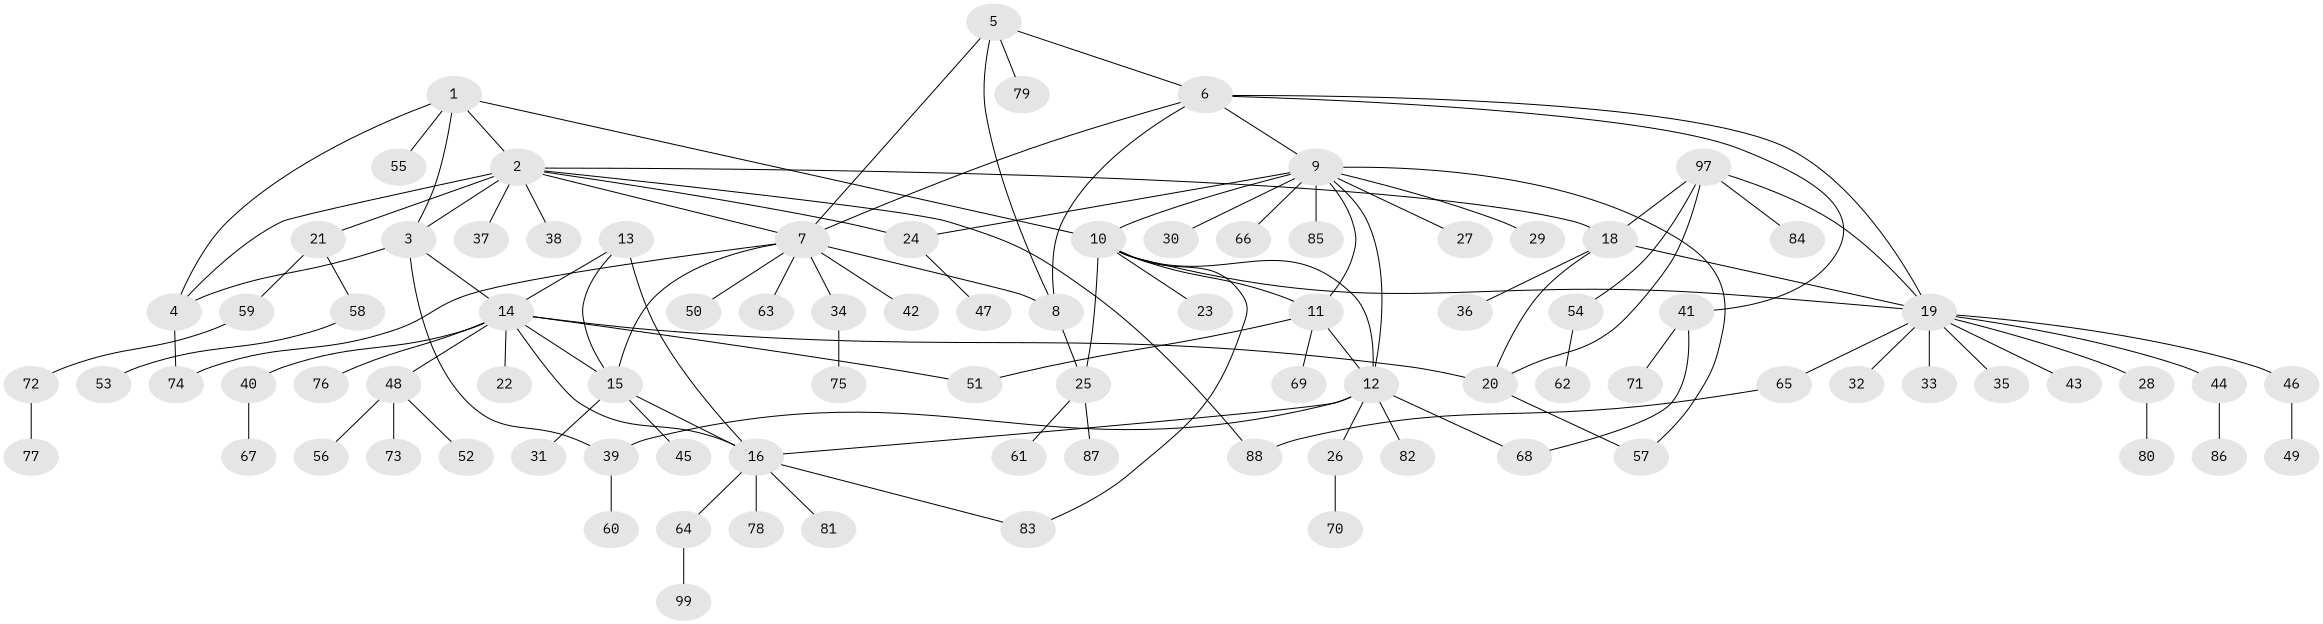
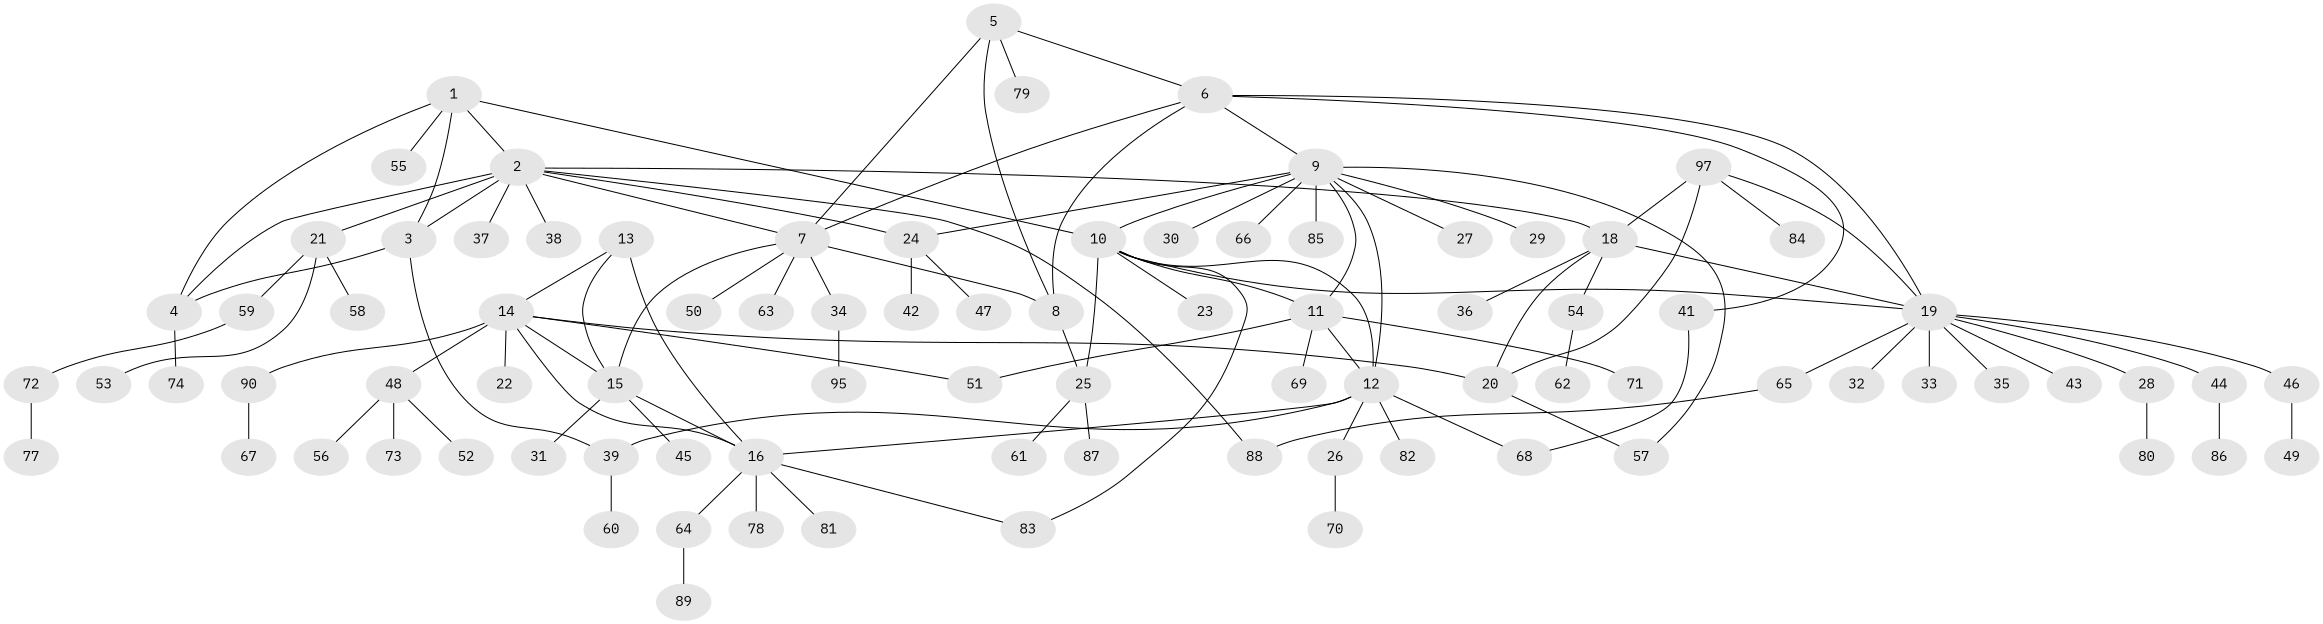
(1659, 243) -> (1593, 276)
(458, 276) -> none
(857, 276) -> (911, 276)
(496, 287) -> none
(230, 347) -> (246, 352)
(1661, 348) -> (1480, 340)
(249, 385) -> (249, 385)
(321, 385) -> none
(839, 385) -> (839, 385)
(684, 602) -> (684, 602)
